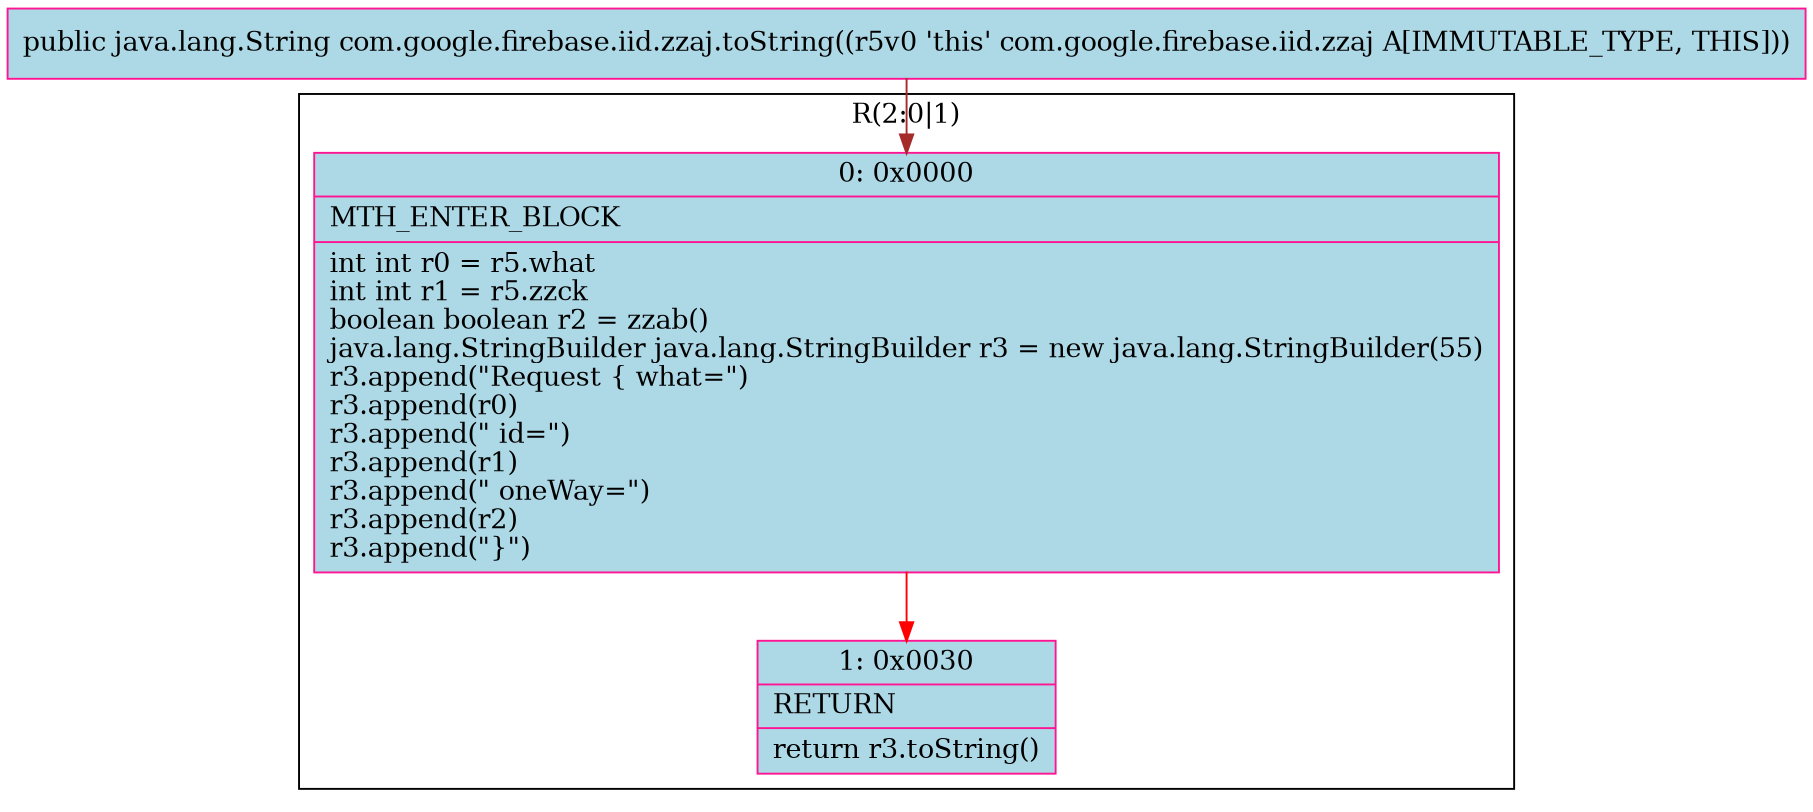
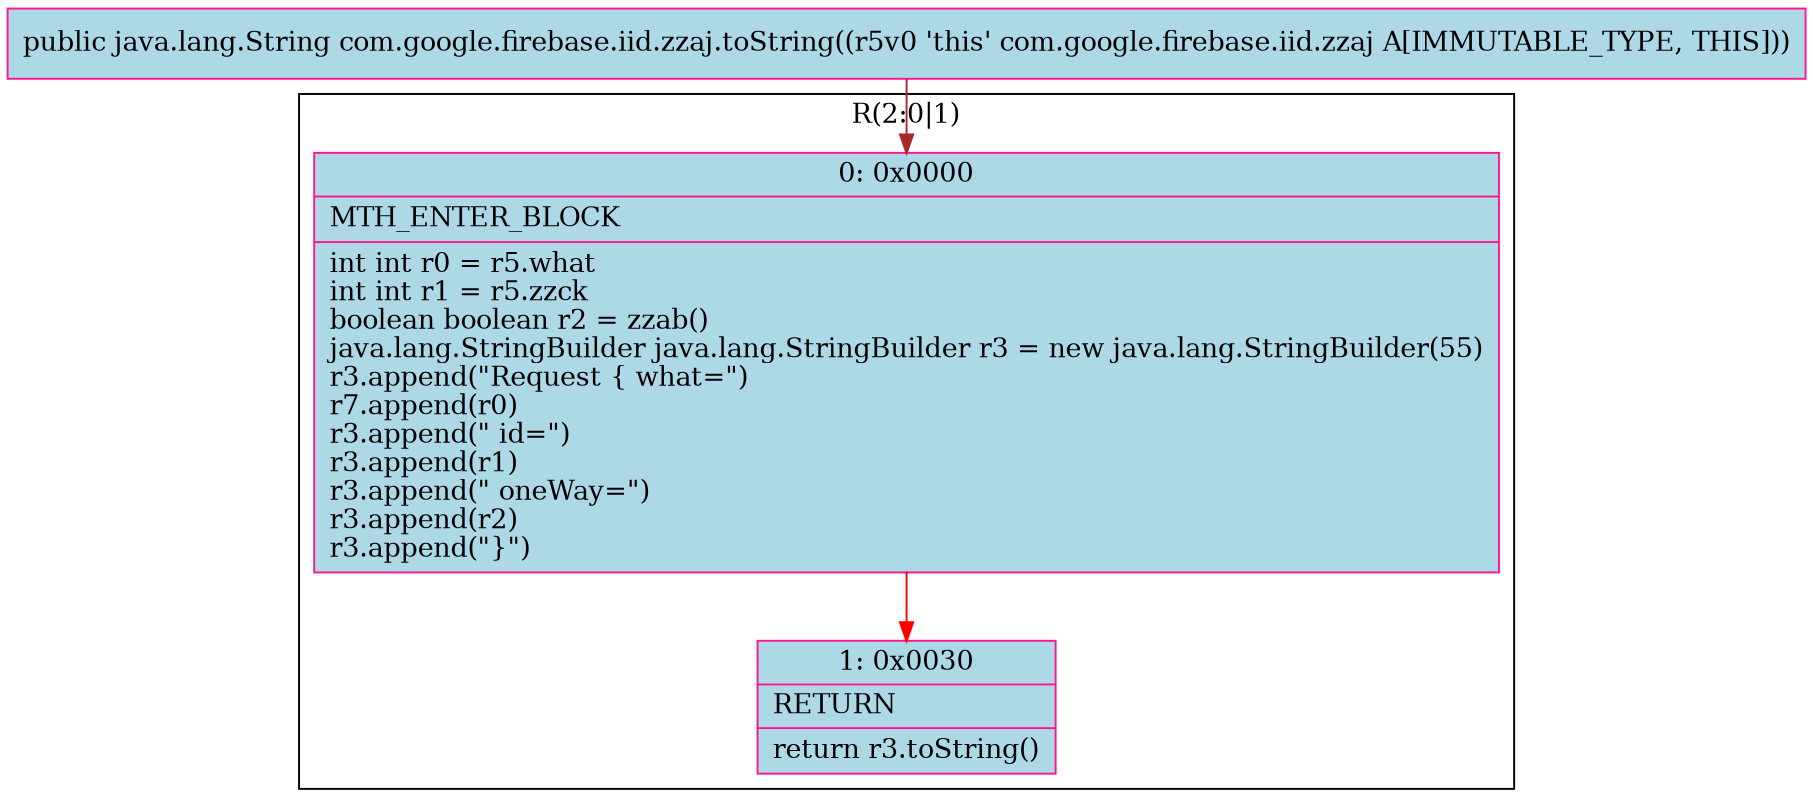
(424, 406) -> (424, 406)
